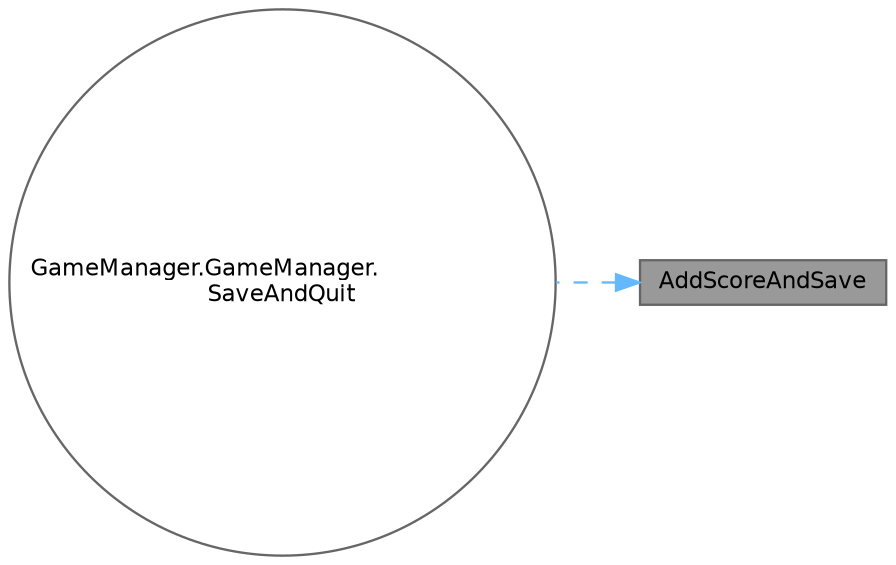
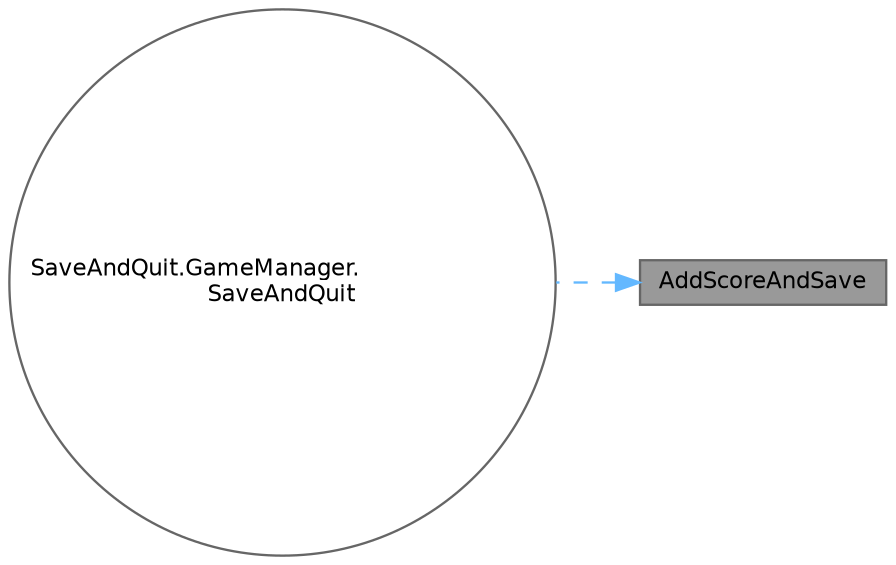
(283, 283) -> (283, 283)
